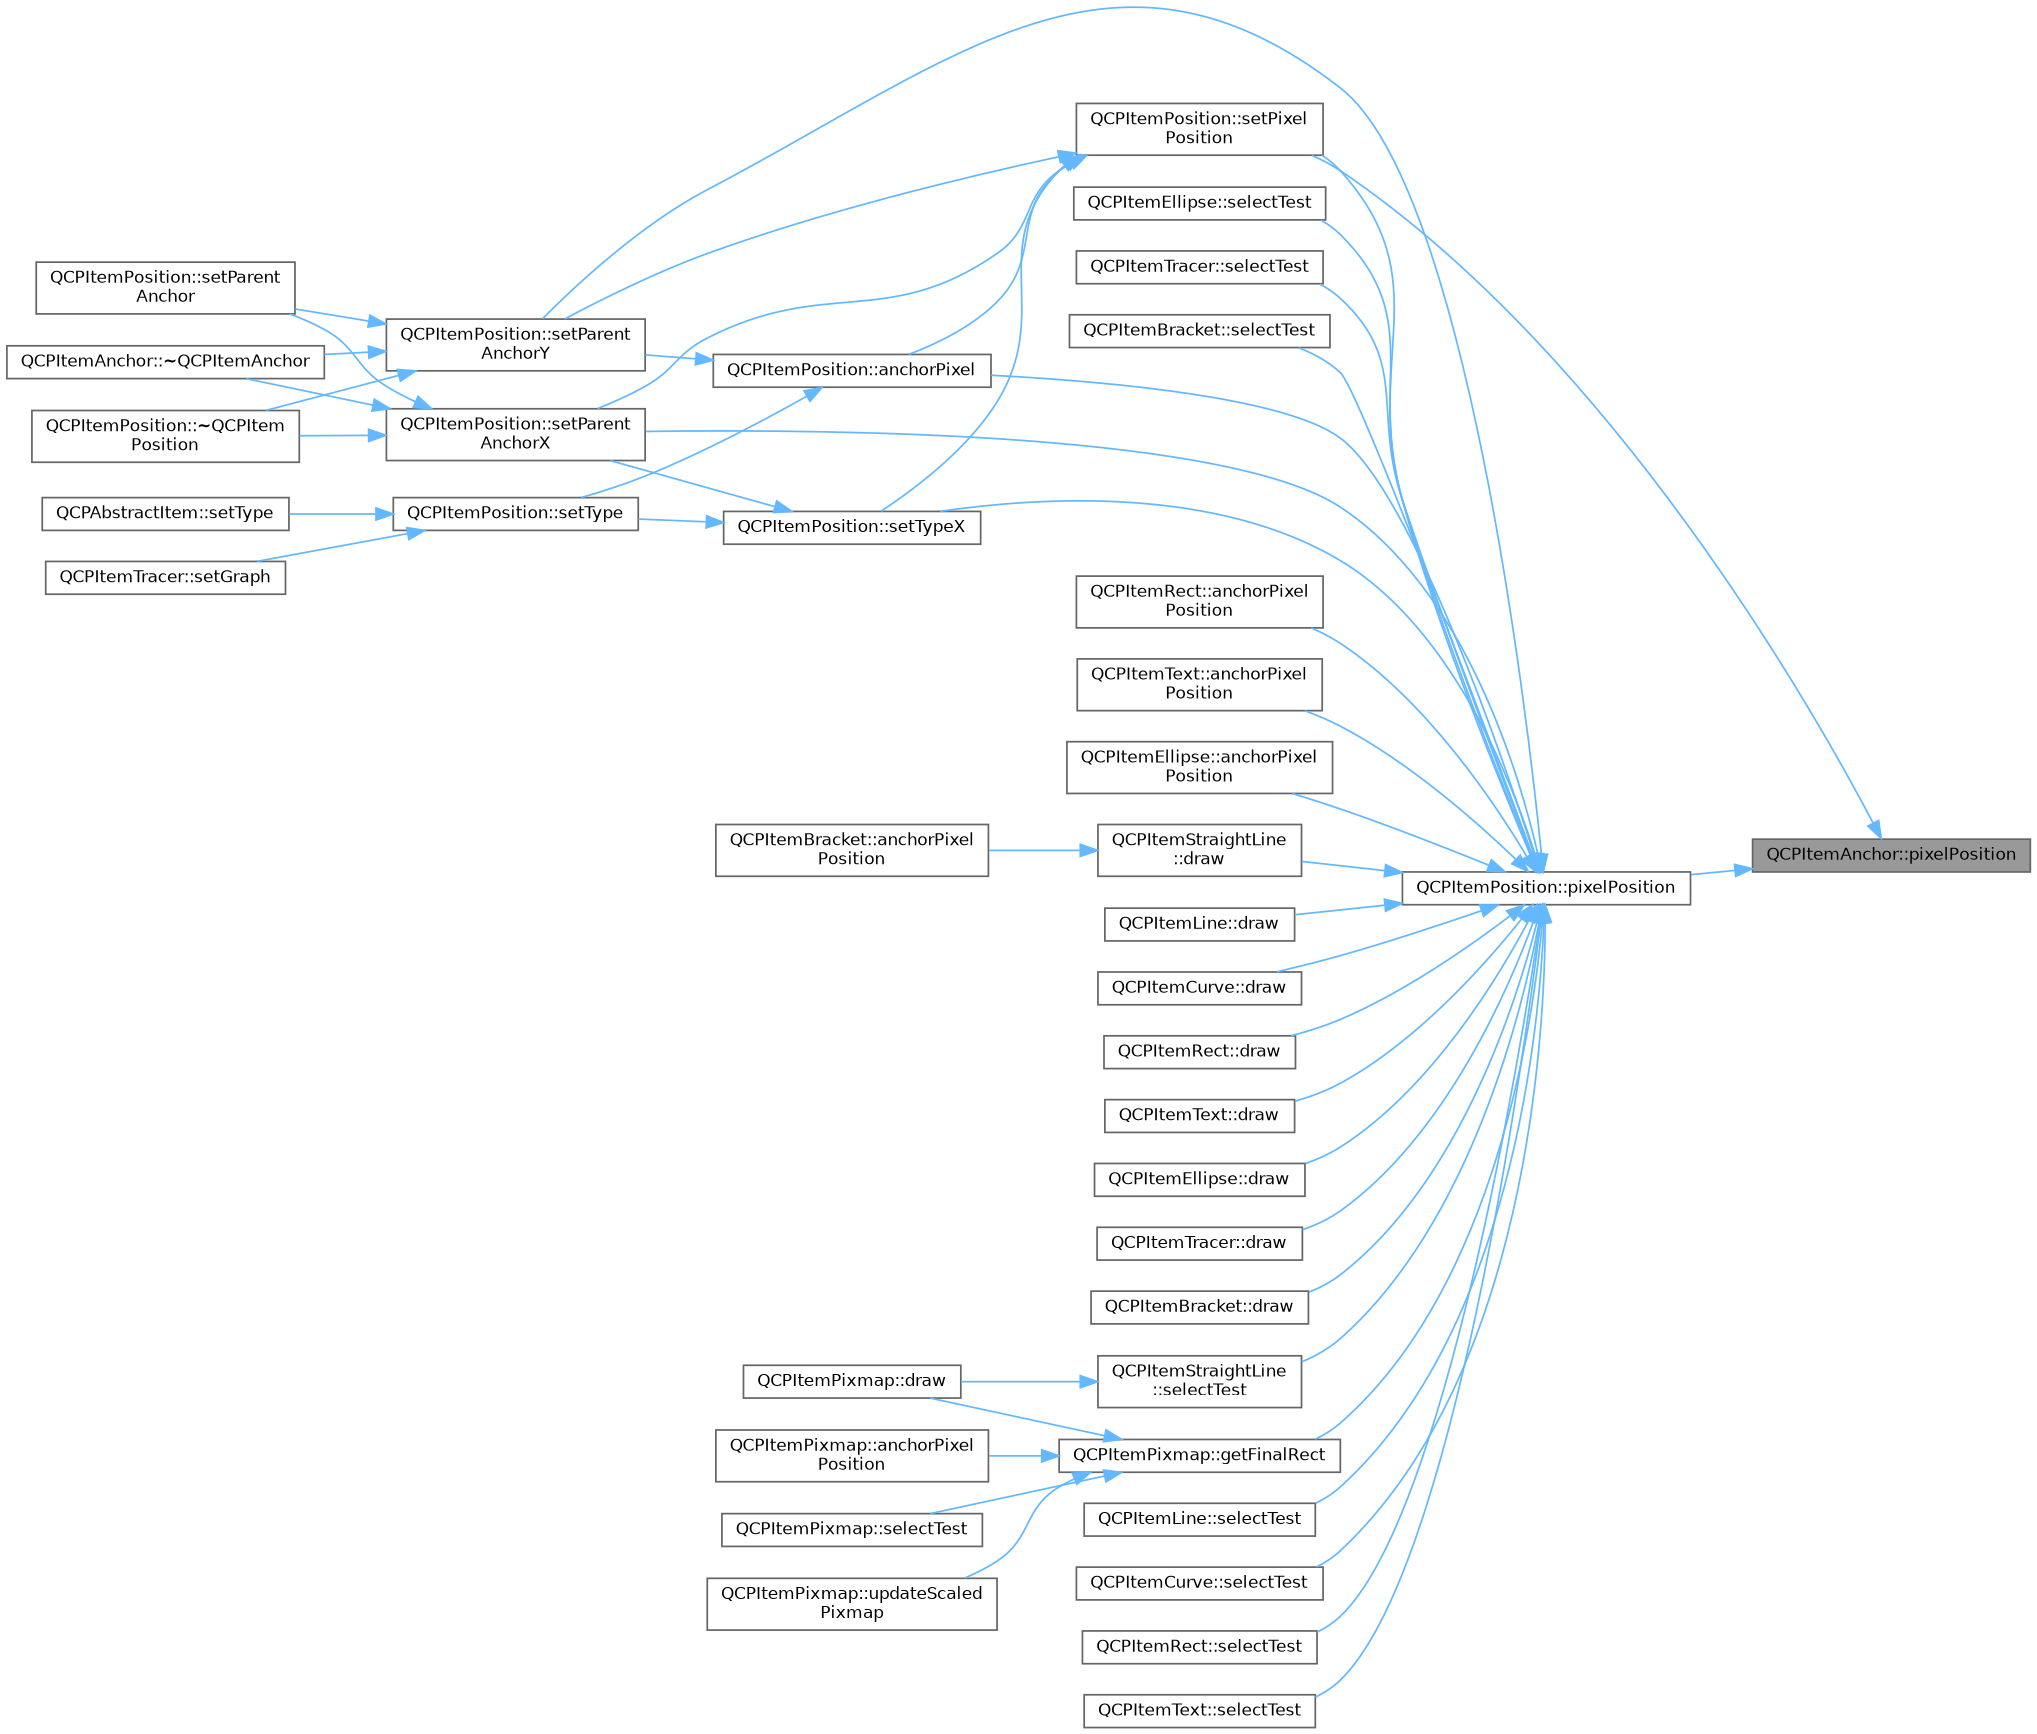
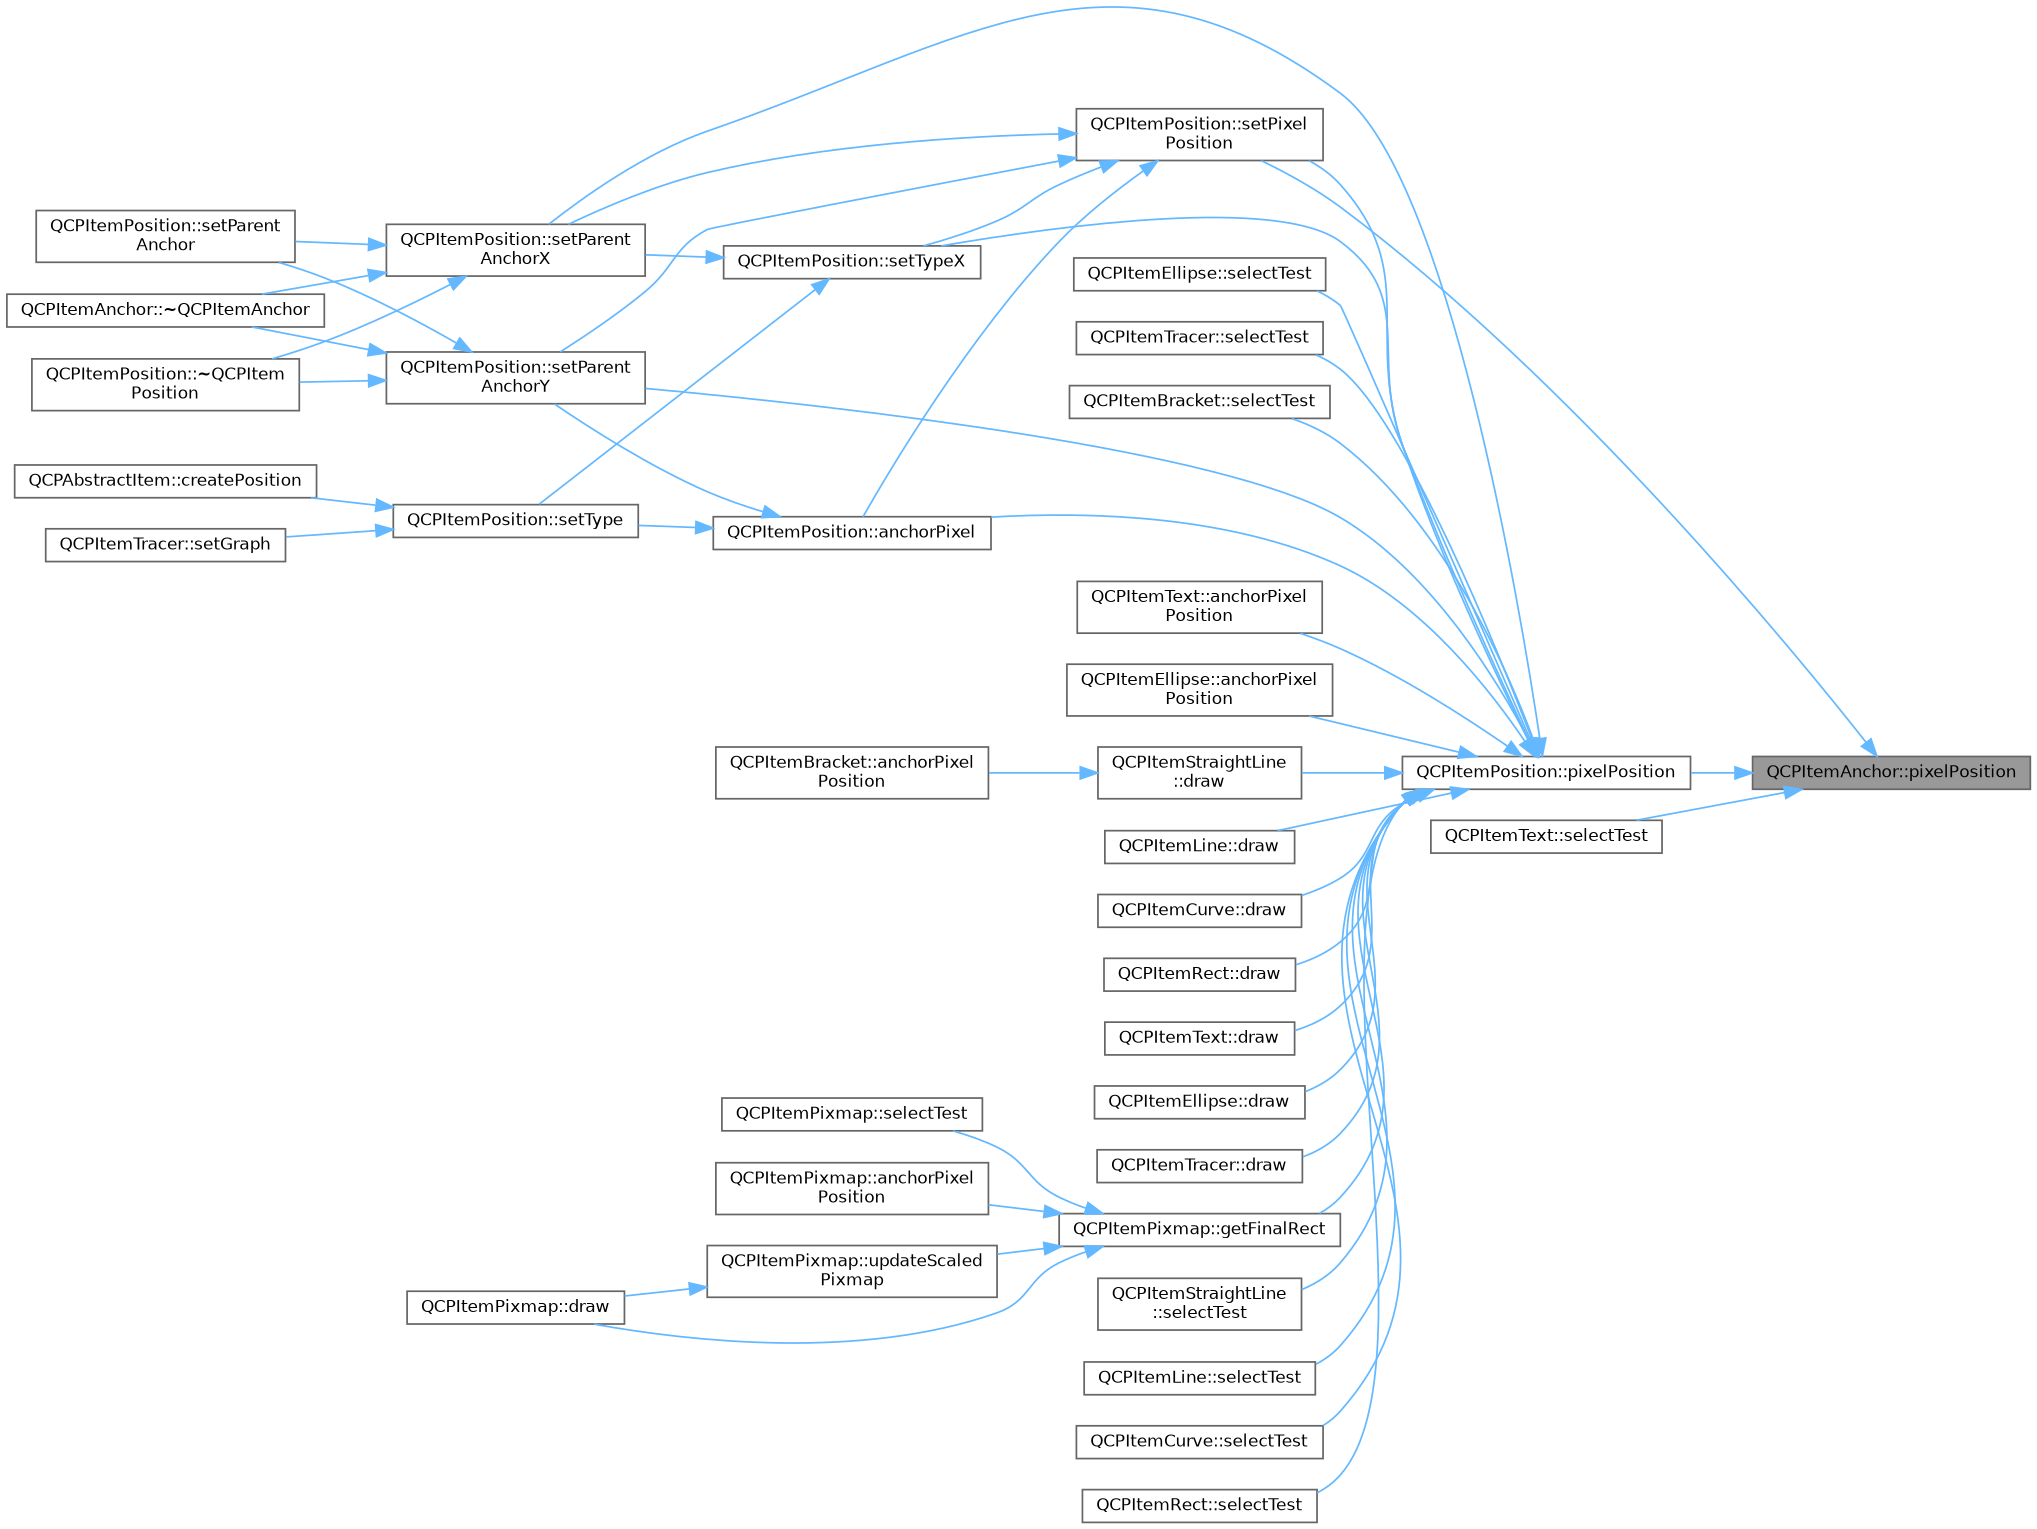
(166, 514) -> (166, 481)
(1200, 602) -> none
(1200, 1308) -> none
(1021, 1382) -> (657, 1292)
(1449, 1427) -> (1711, 806)
